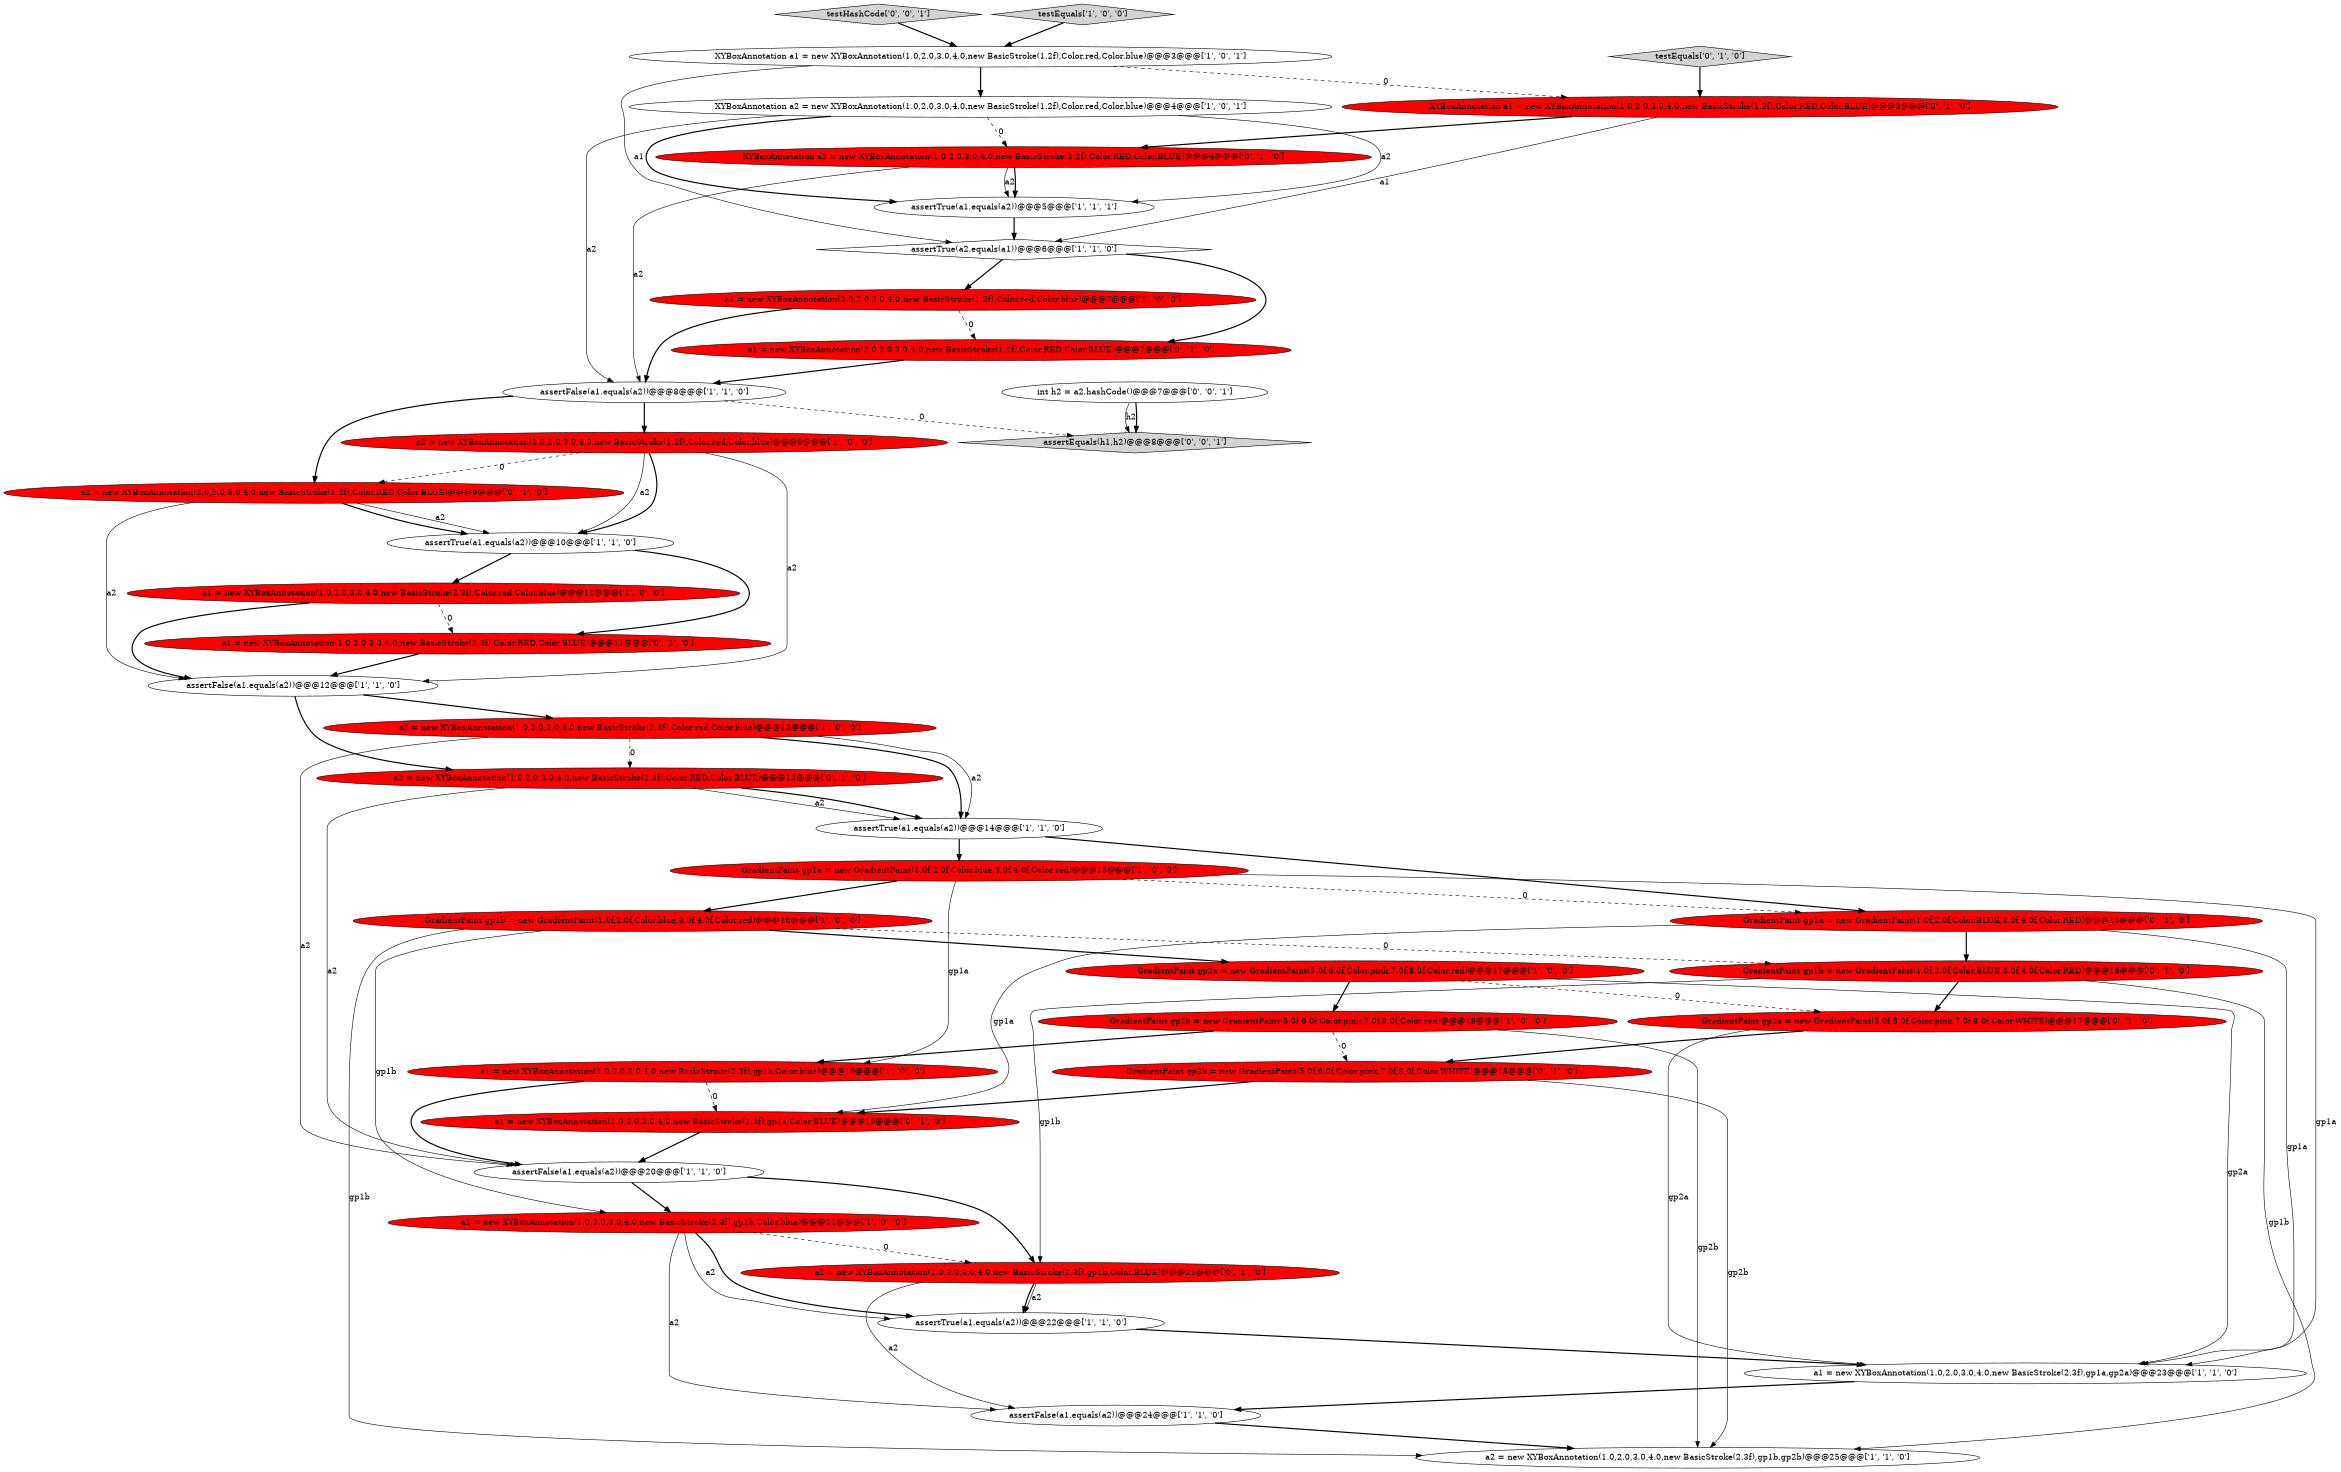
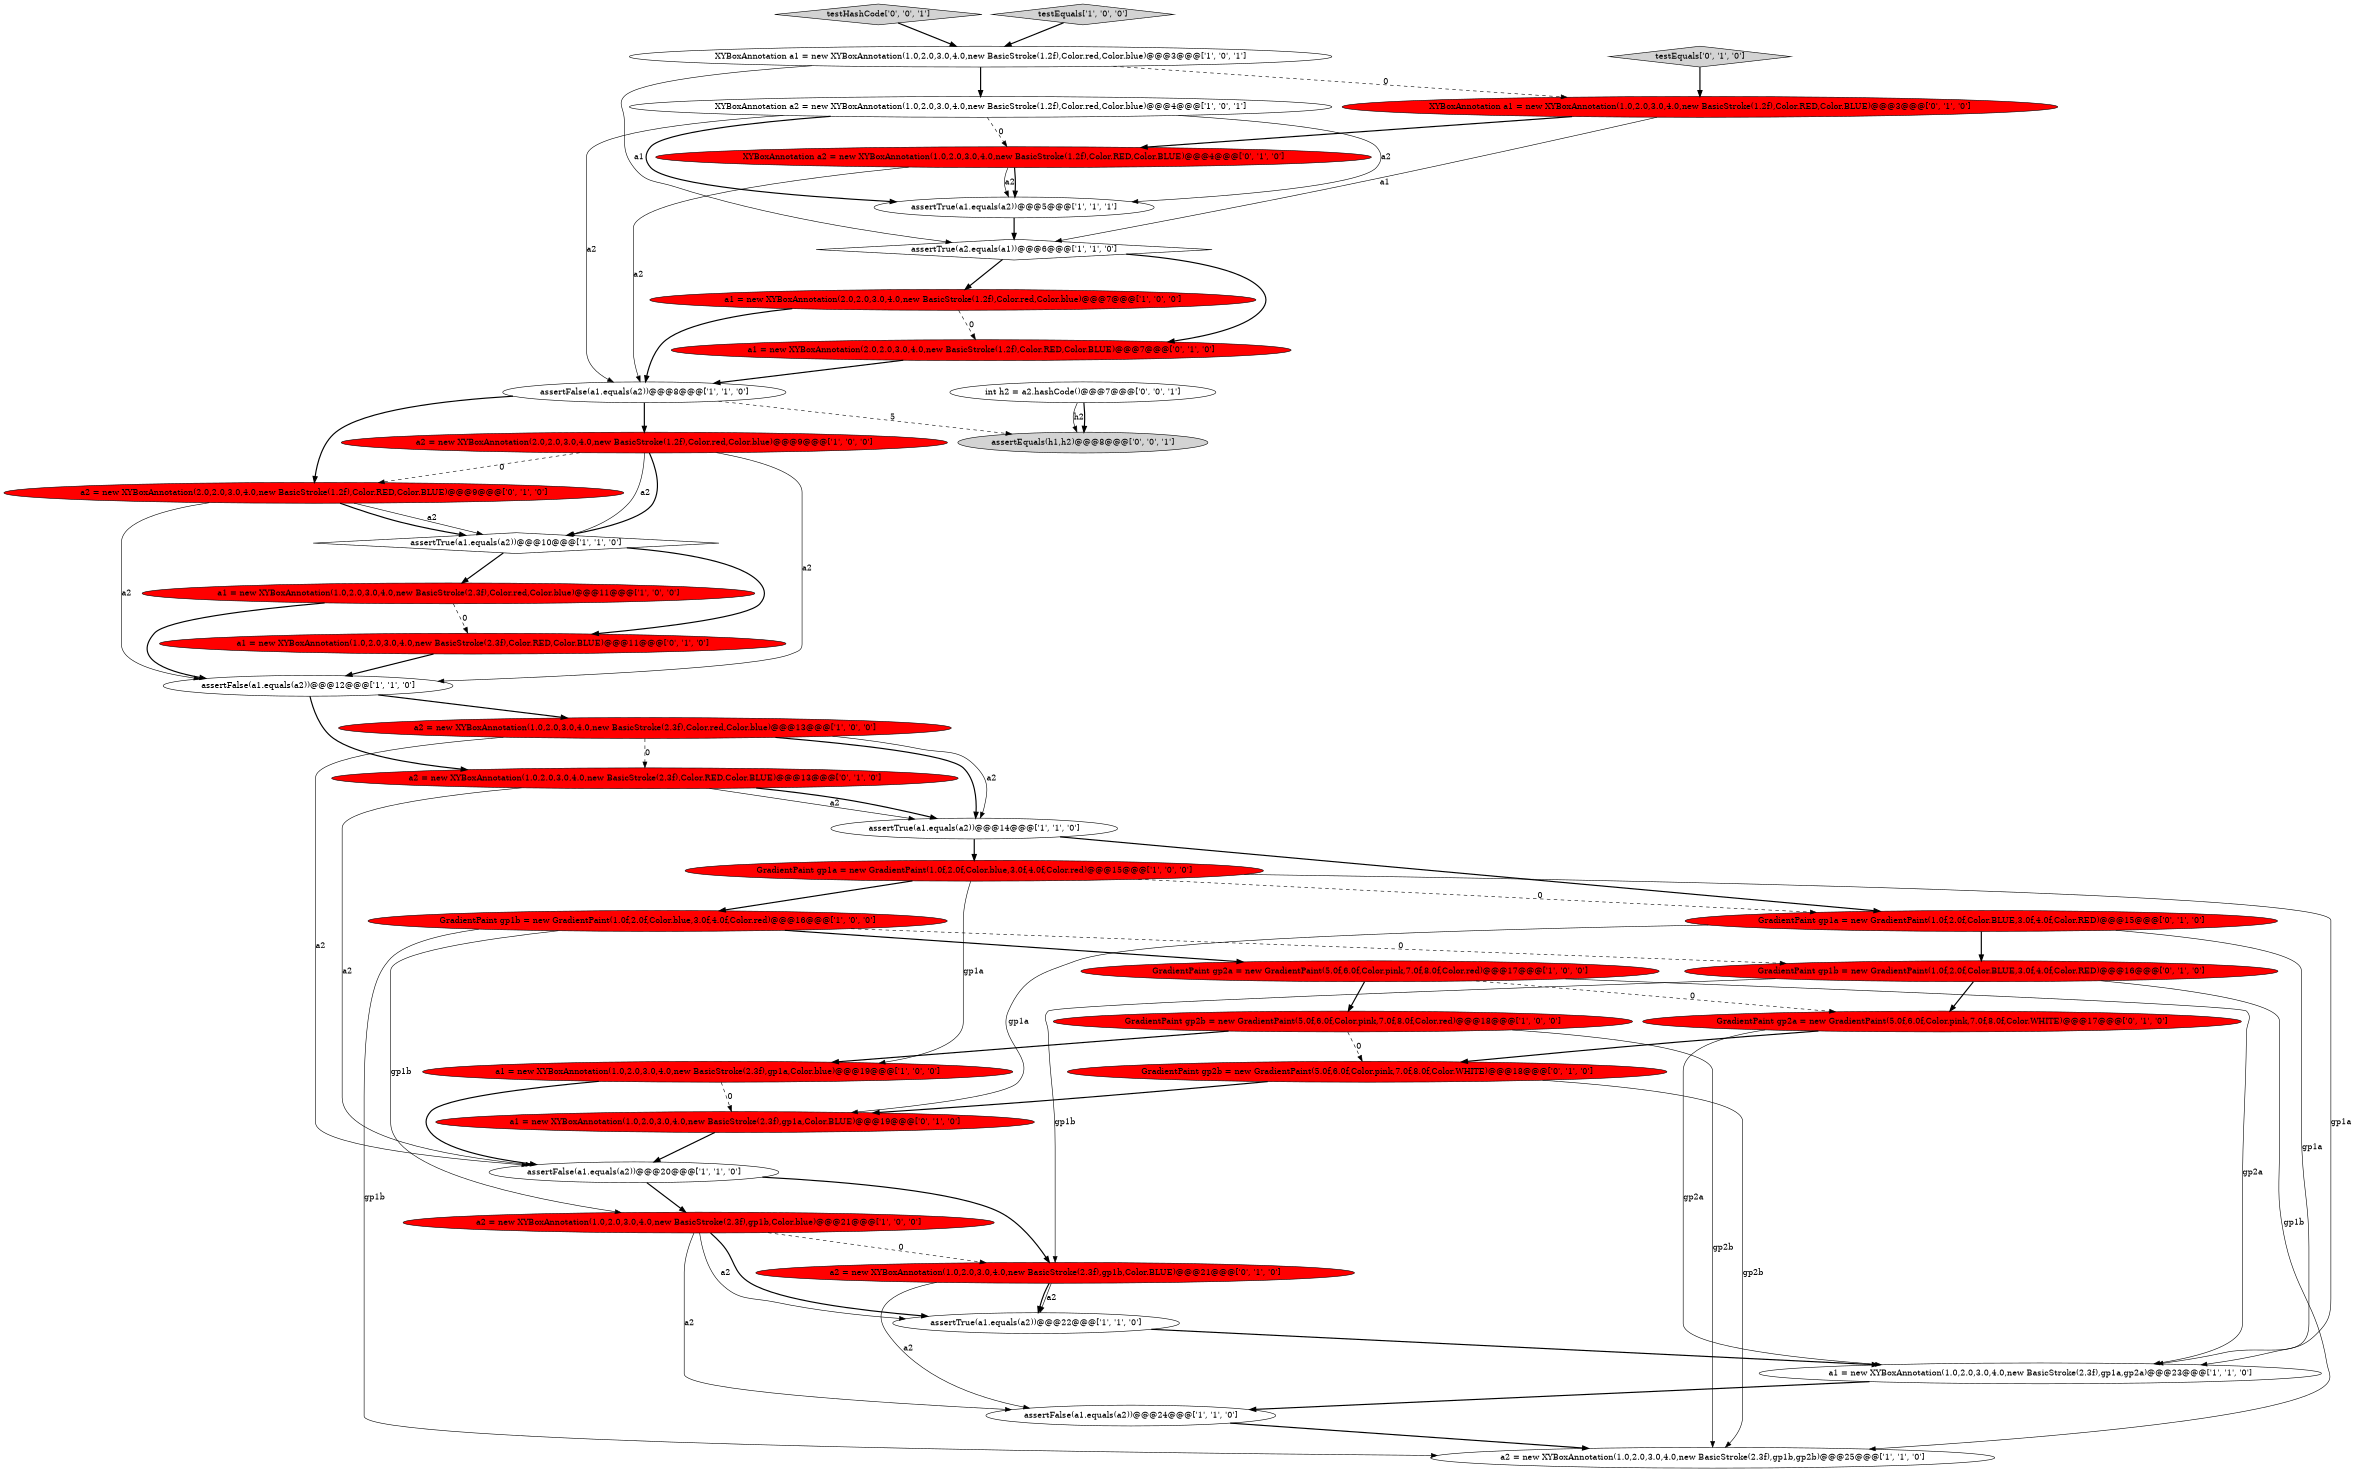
(922, 417) -> (893, 417)
(1135, 443) -> (1083, 443)
(531, 543) -> (516, 543)
